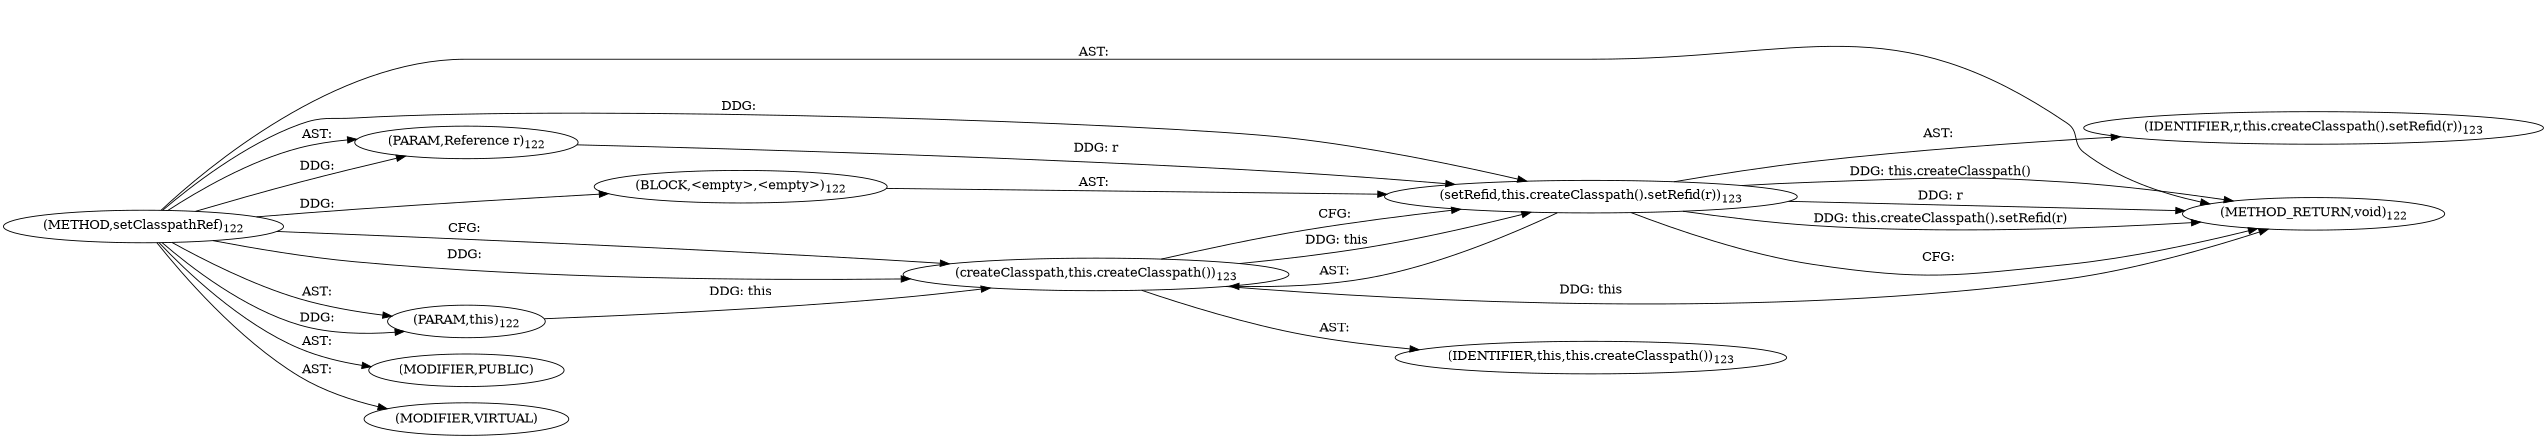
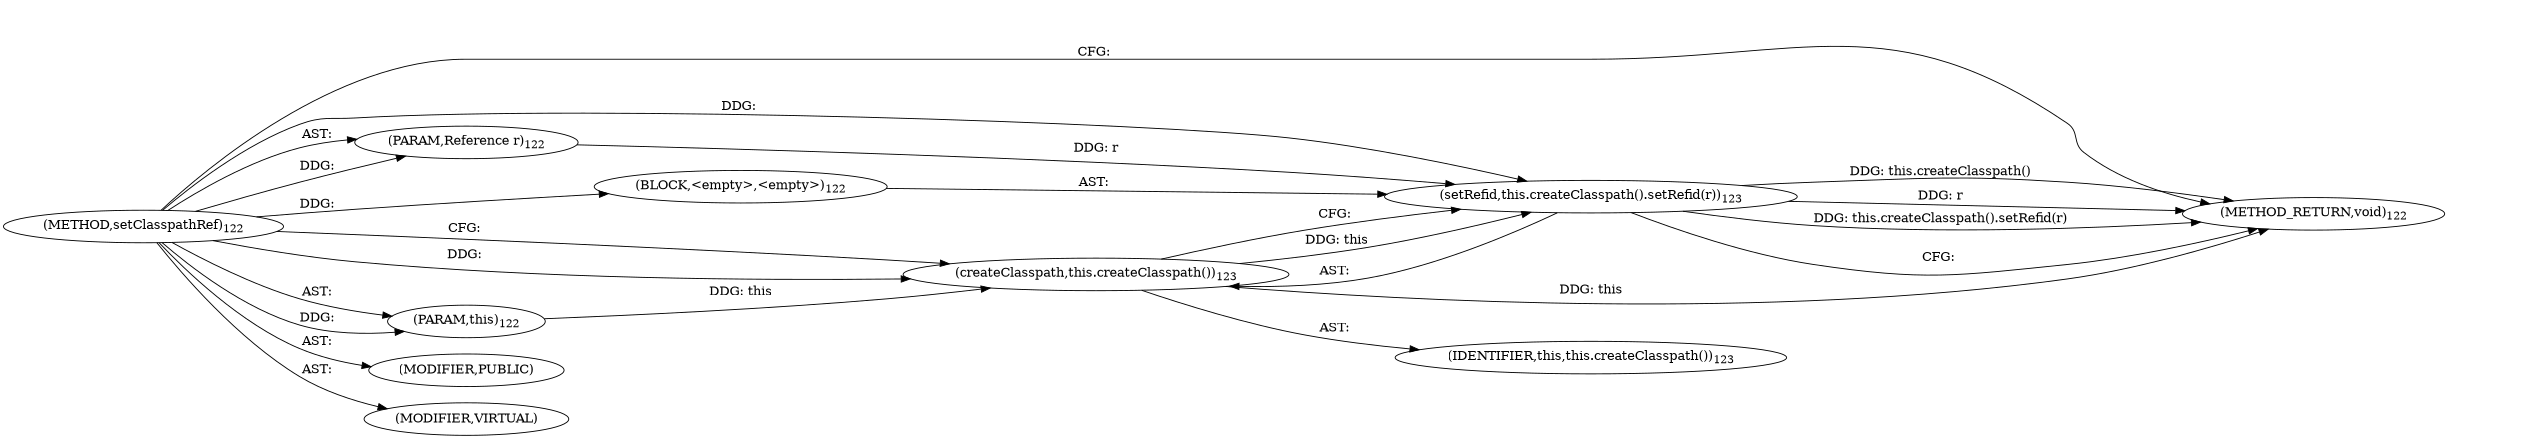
(1096, 52) -> (1096, 52)
(2314, 128) -> none
